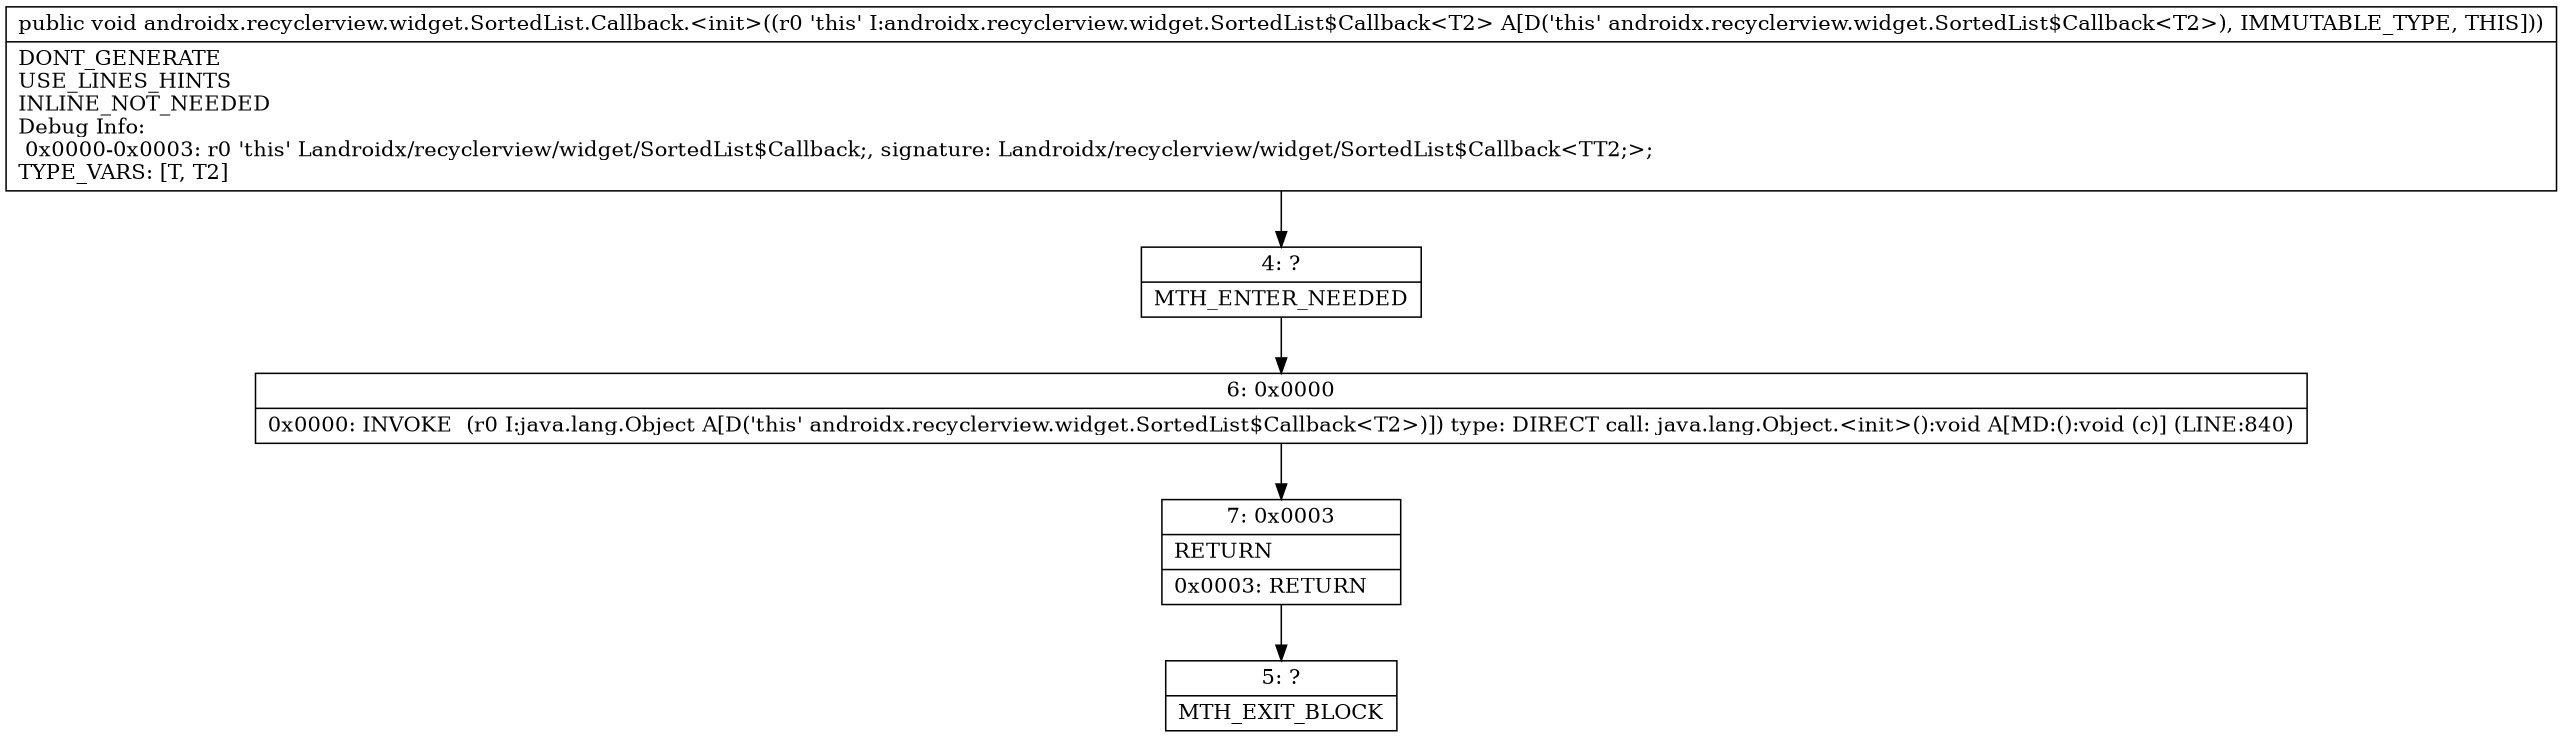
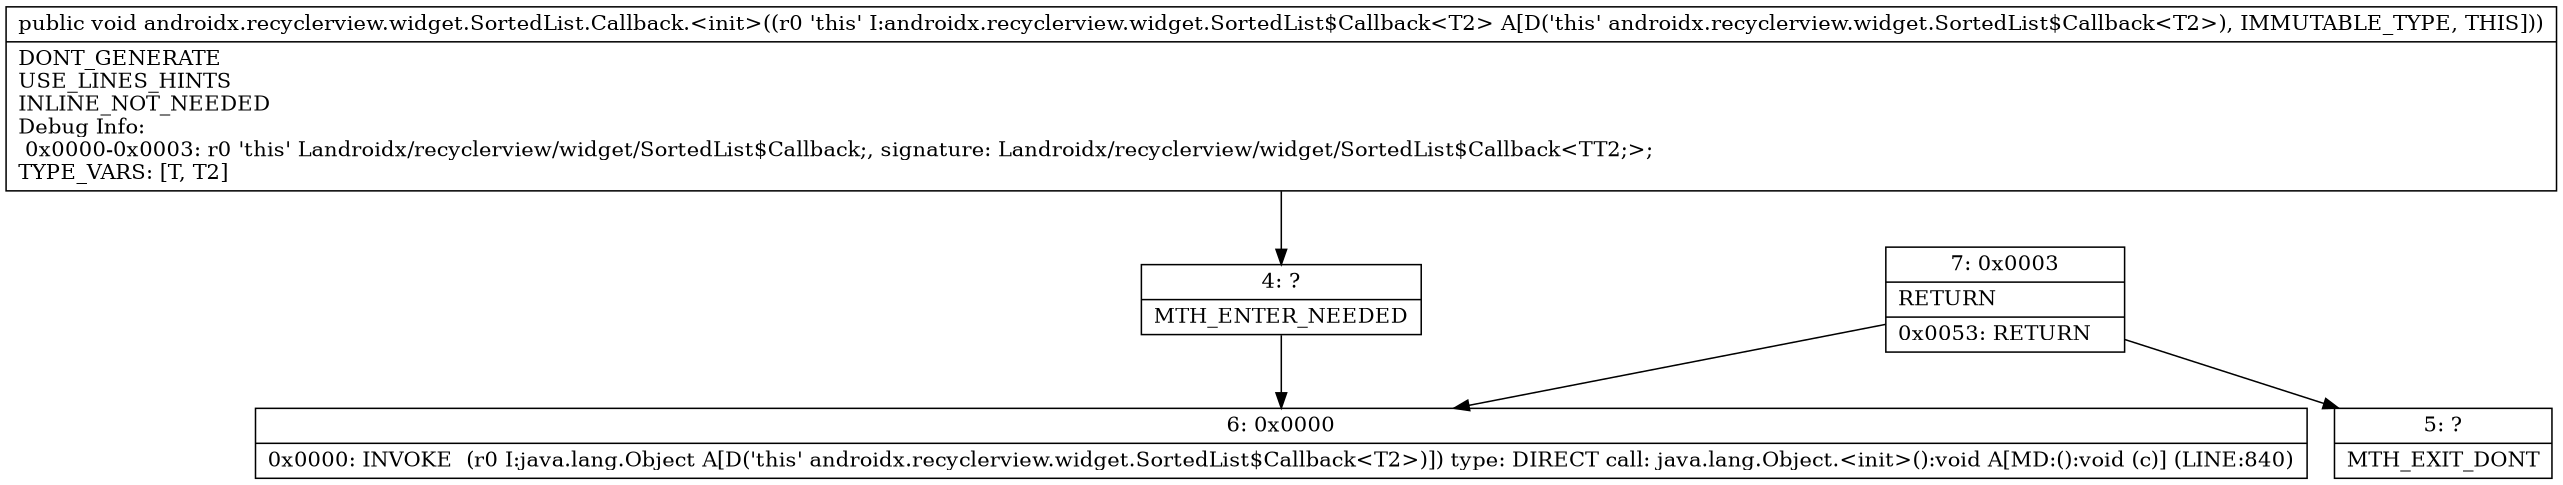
(1281, 464) -> (1677, 365)
(1281, 586) -> (2005, 334)
(1281, 713) -> (2443, 460)
